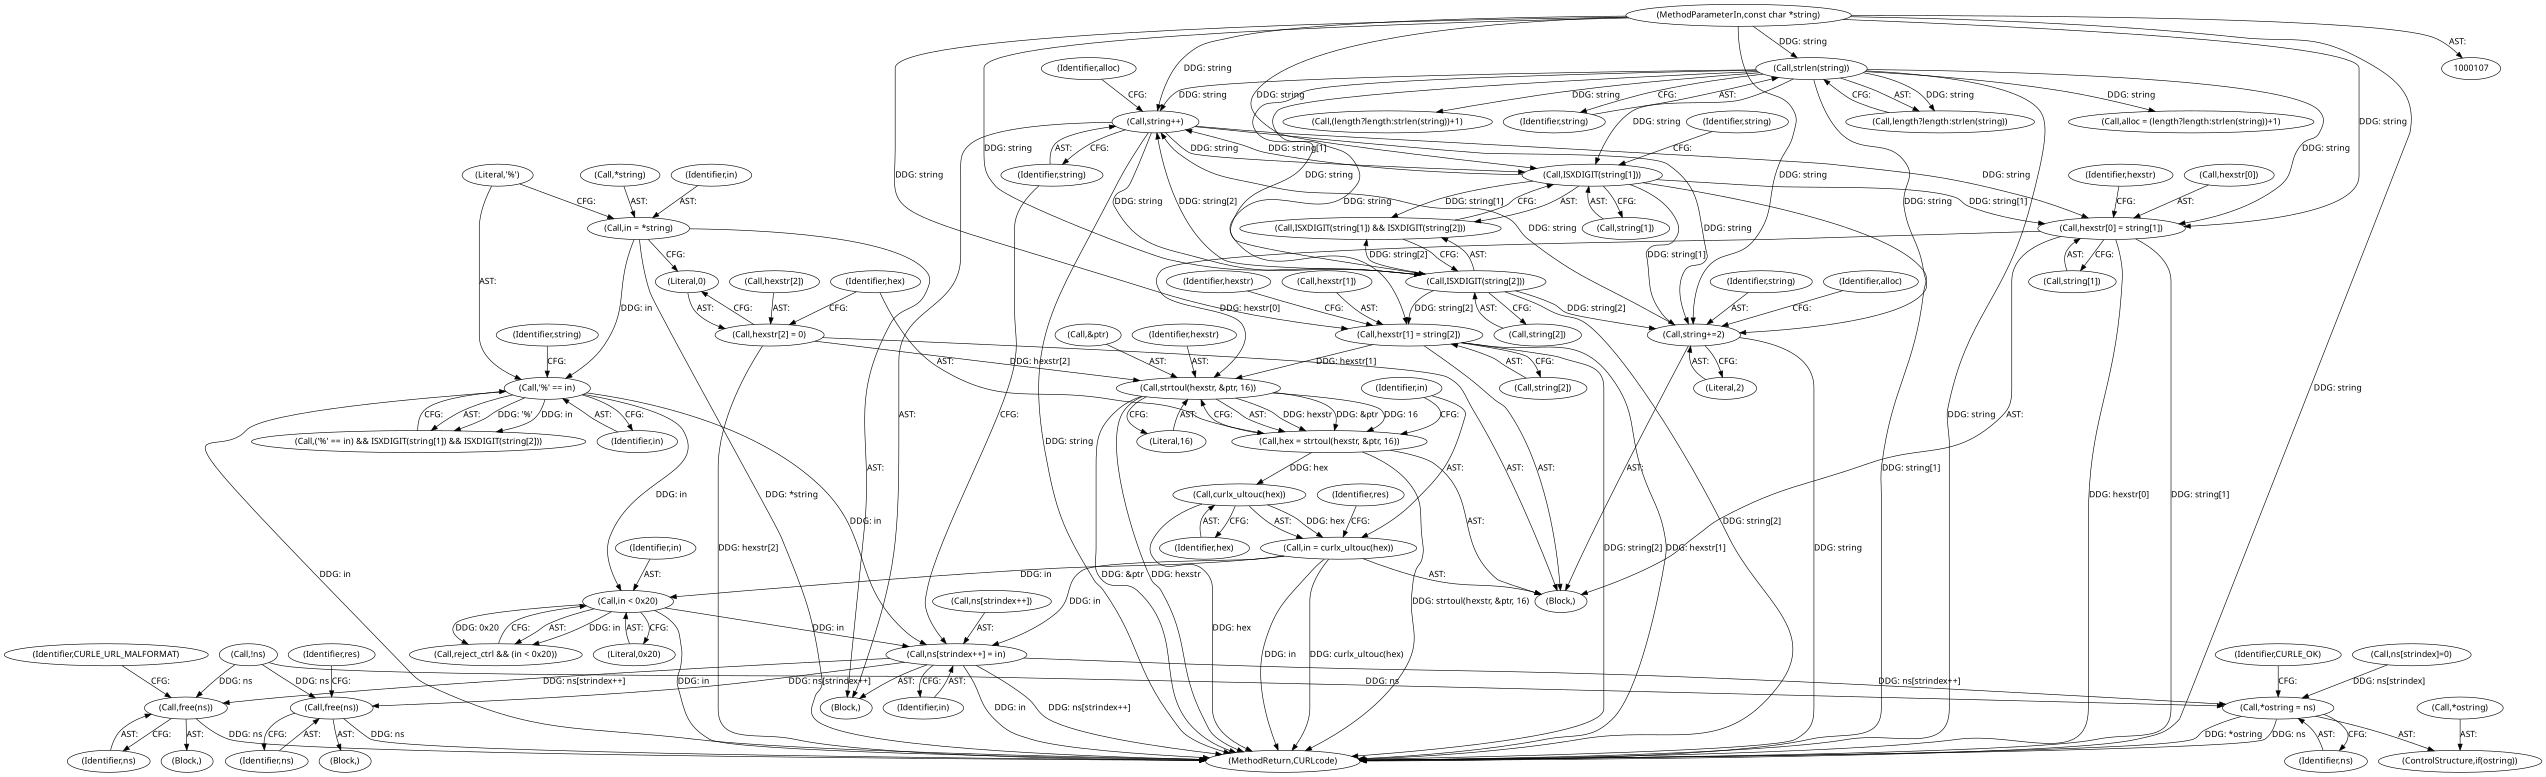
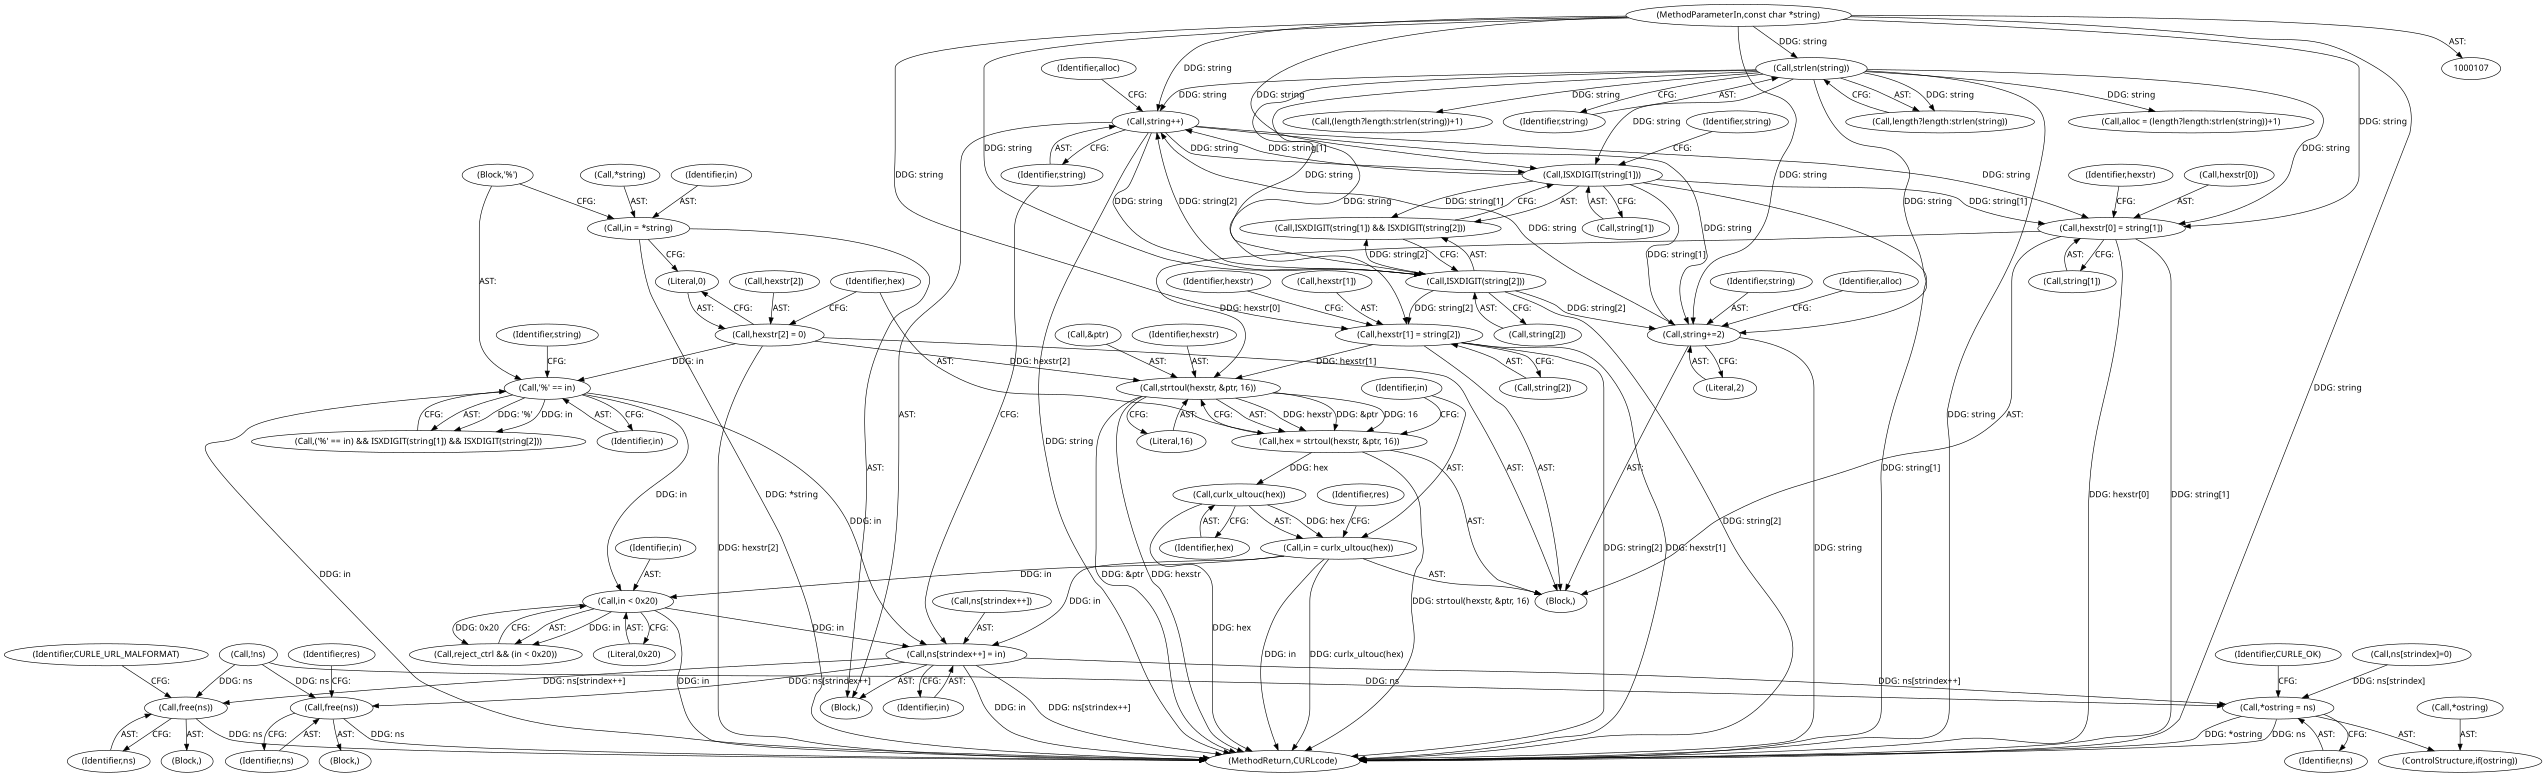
(498, 175) -> (498, 175)
(618, 315) -> (660, 361)
